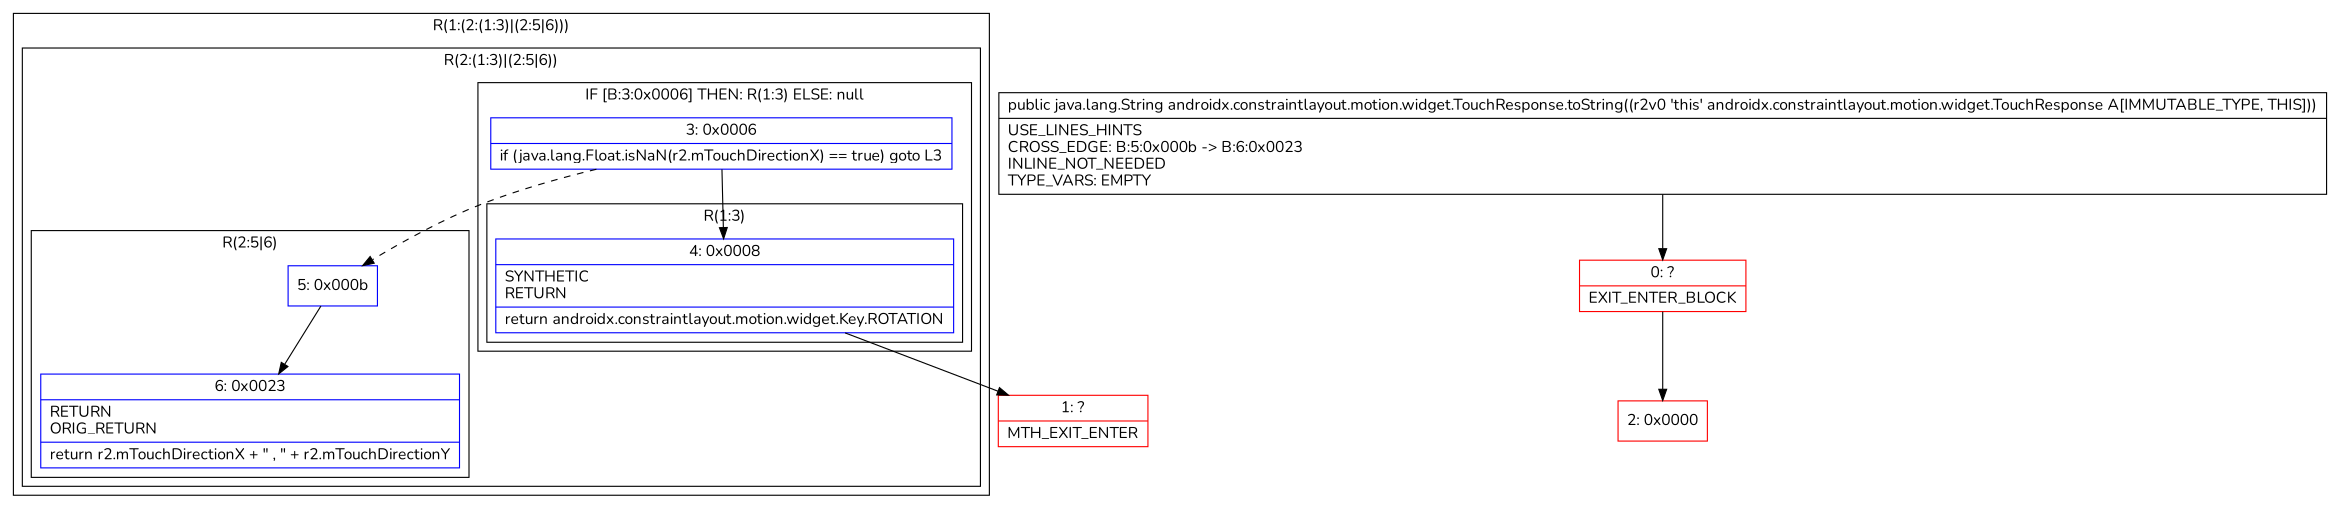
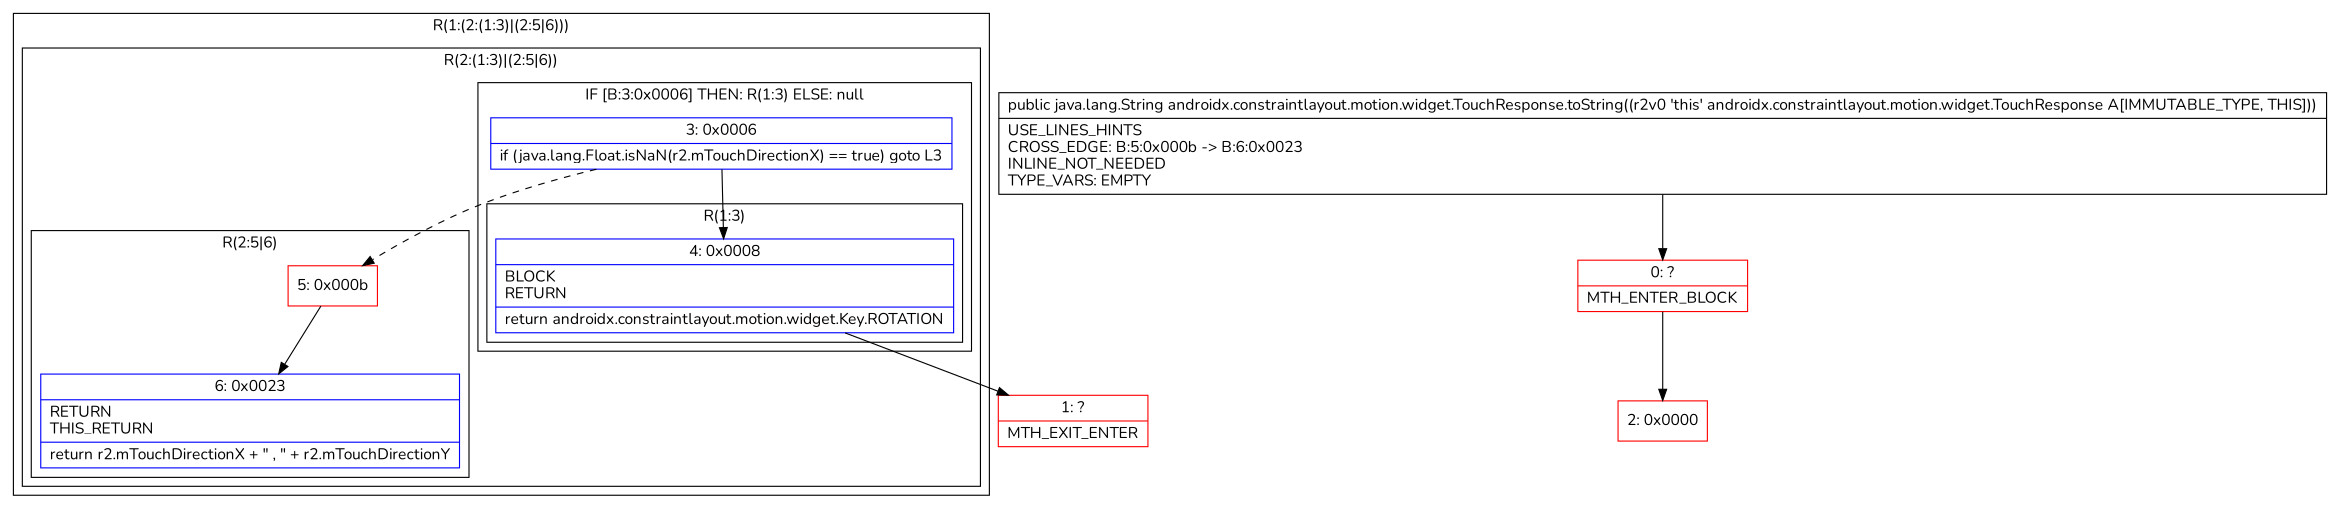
(547, 277) -> (530, 277)
(333, 286) -> (333, 286)
(1663, 298) -> (1663, 298)
(104, 429) -> (102, 429)
